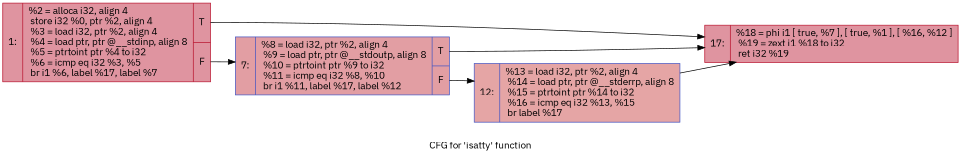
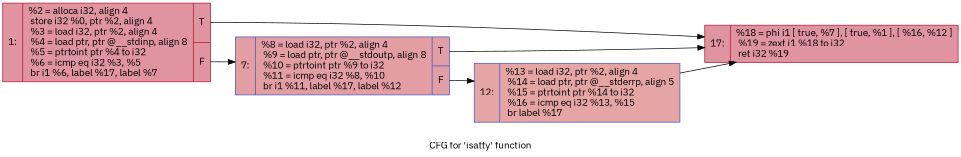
(590, 82) -> (590, 82)
